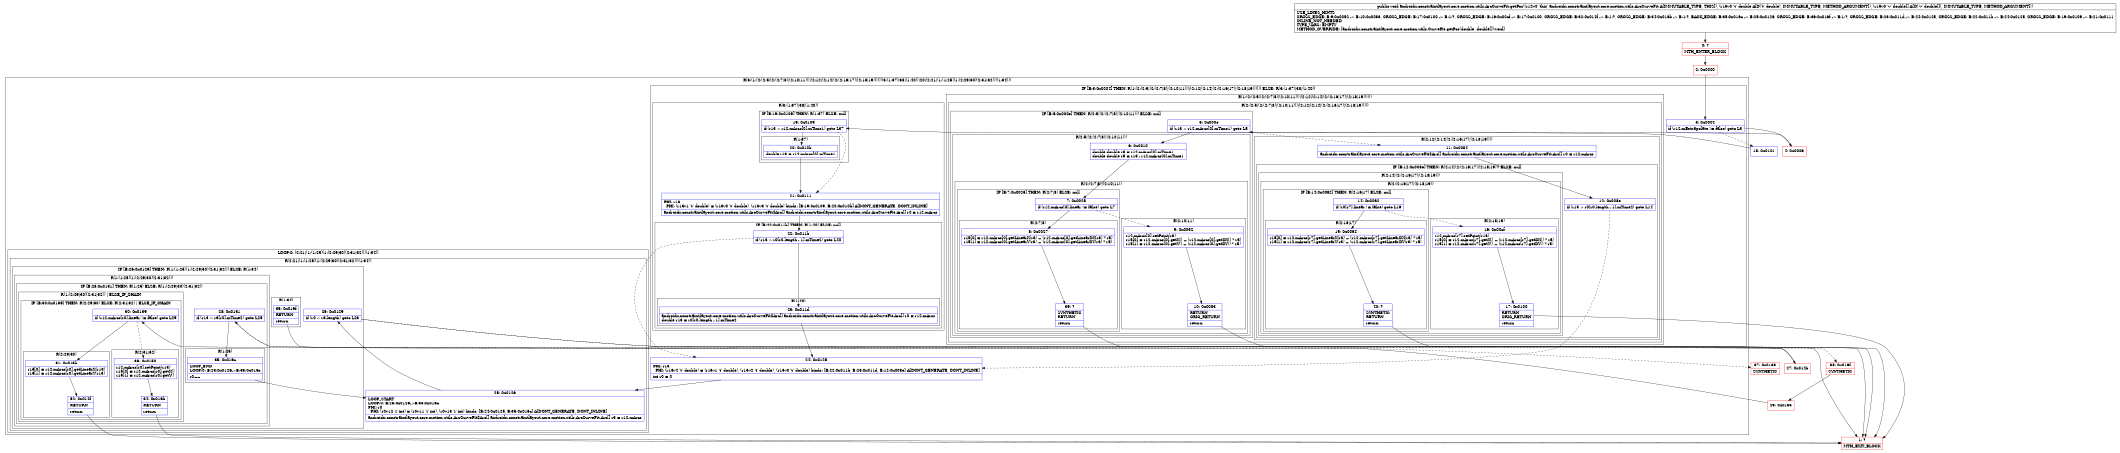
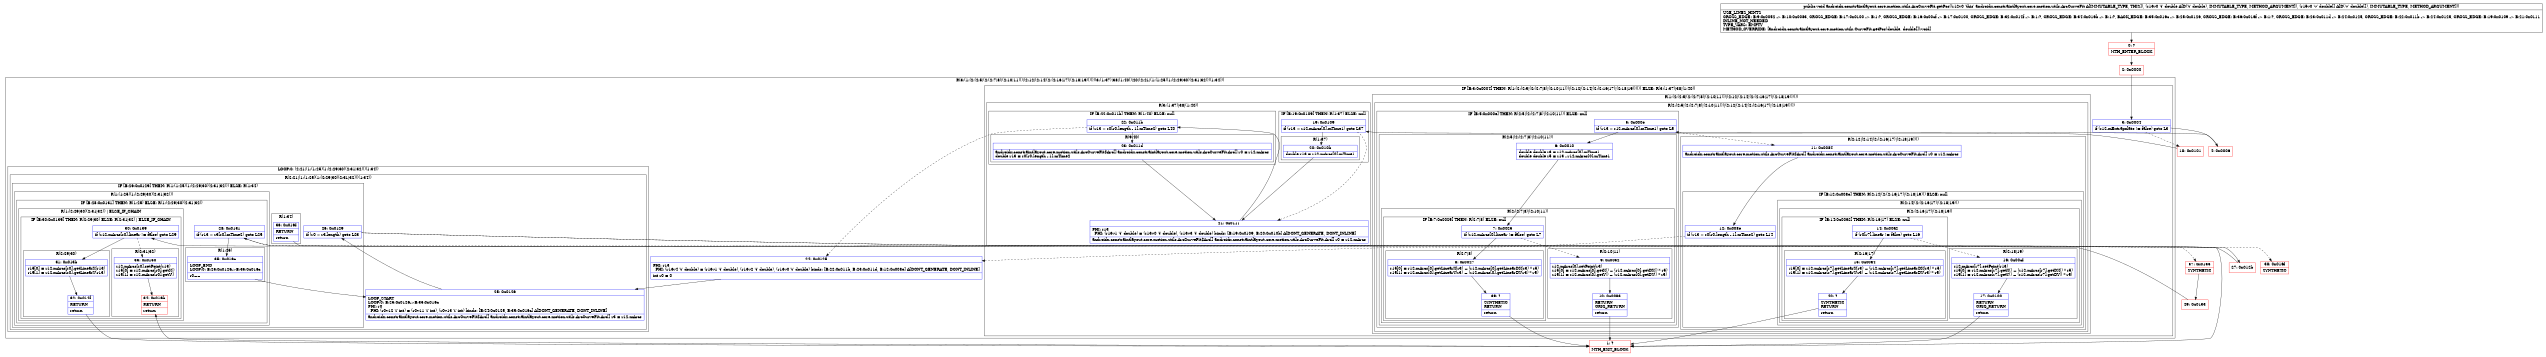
(1764, 151) -> (2190, 151)
(798, 301) -> (1132, 138)
(806, 339) -> (1178, 189)
(1811, 387) -> (2197, 286)
(154, 406) -> (154, 305)
(992, 441) -> (866, 344)
